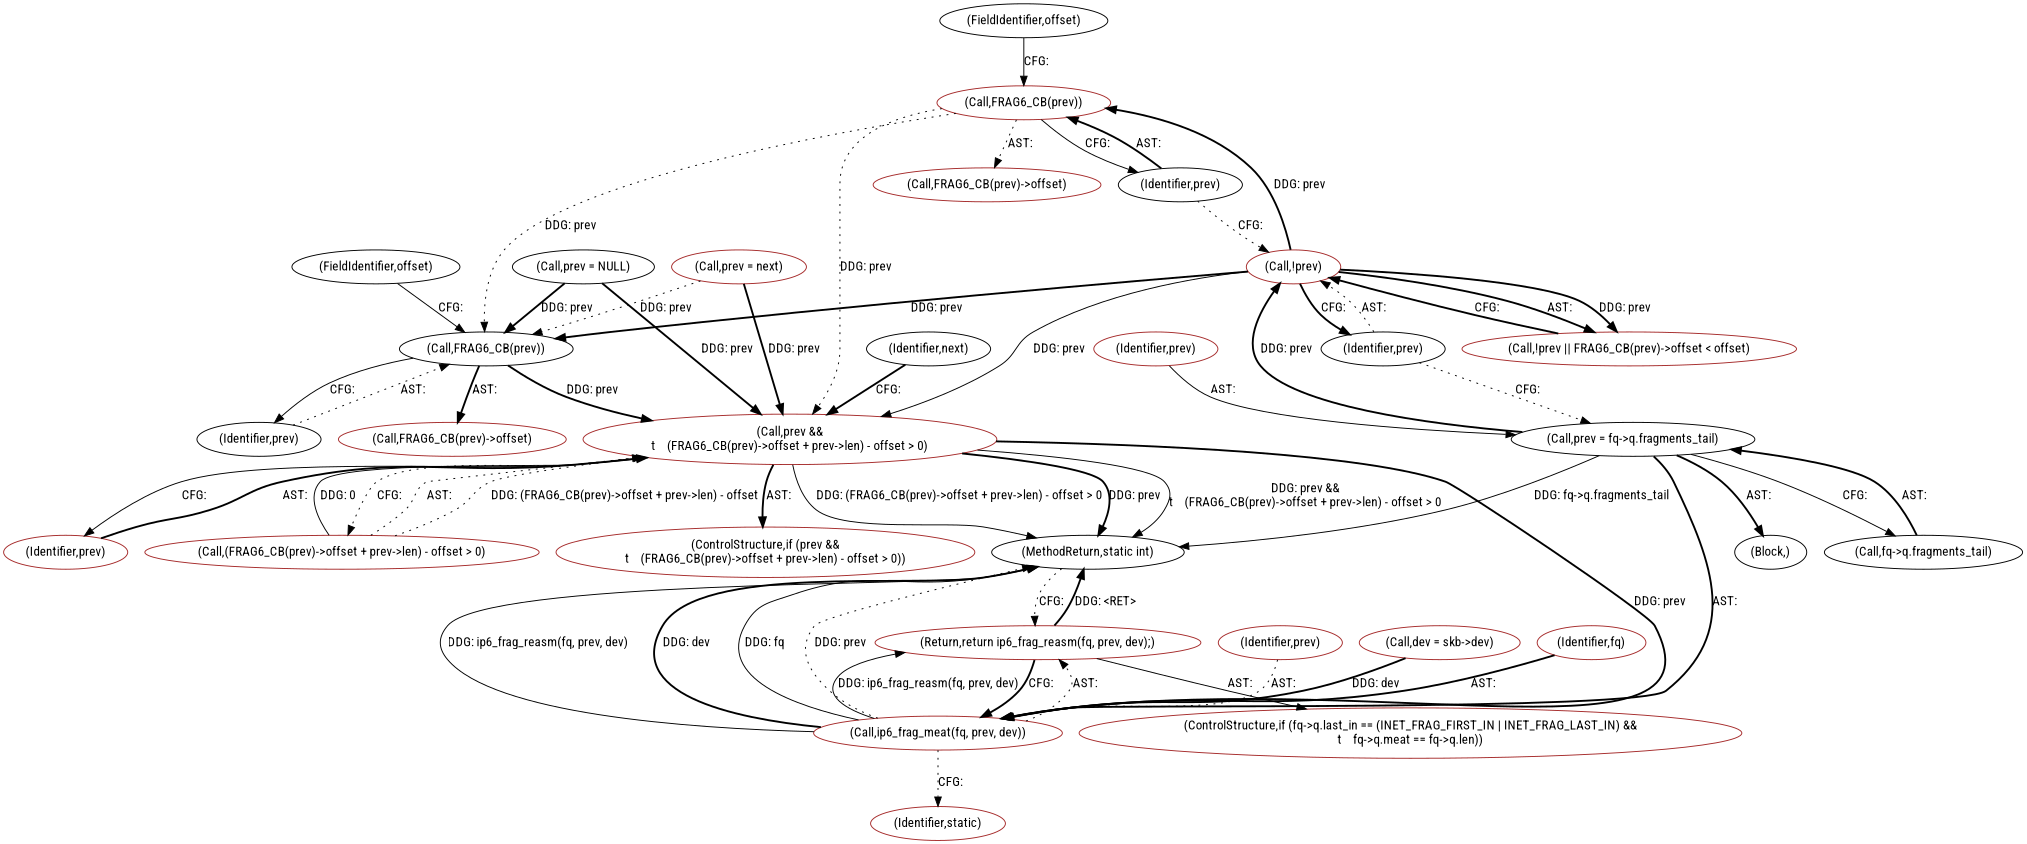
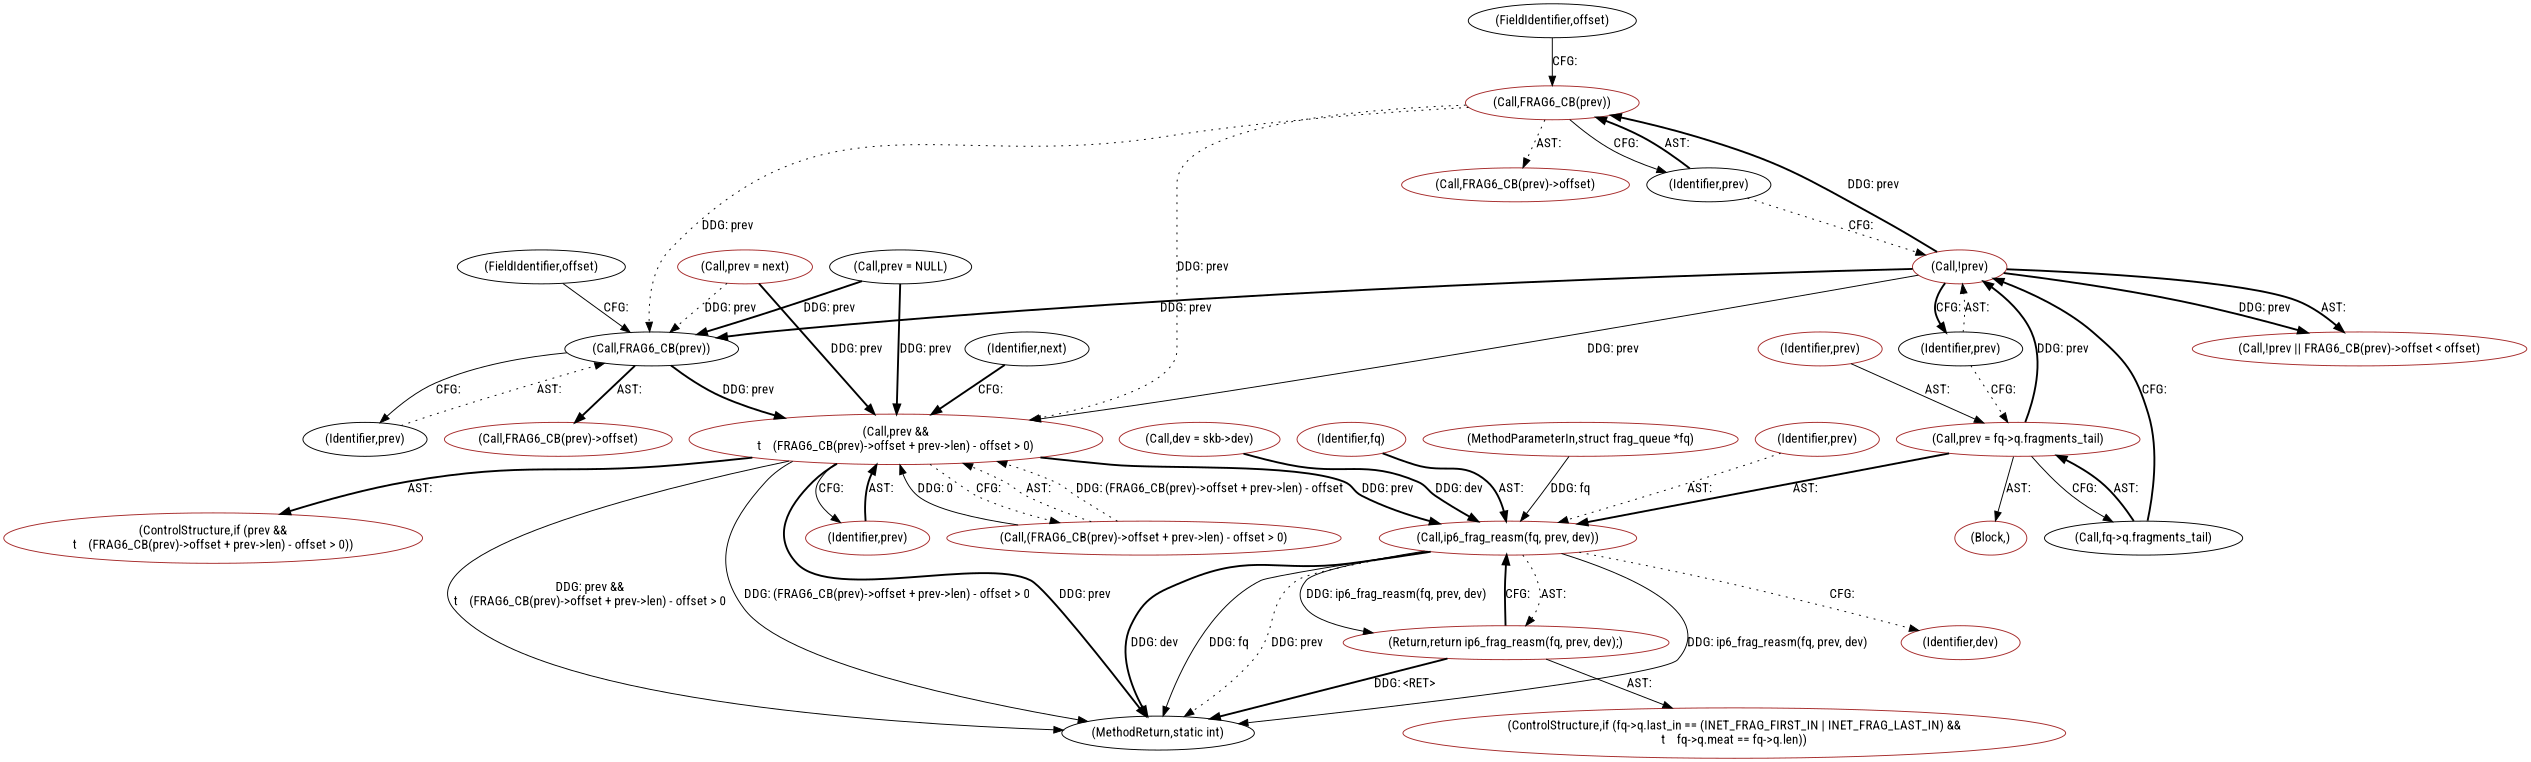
(1448, 309) -> (2129, 370)
none -> (1581, 439)
(1633, 439) -> (2018, 439)
(1724, 484) -> (2006, 484)
(1398, 520) -> none
(1771, 552) -> (1991, 538)
(1042, 589) -> none
(938, 733) -> (1508, 538)
(938, 823) -> (1961, 643)
